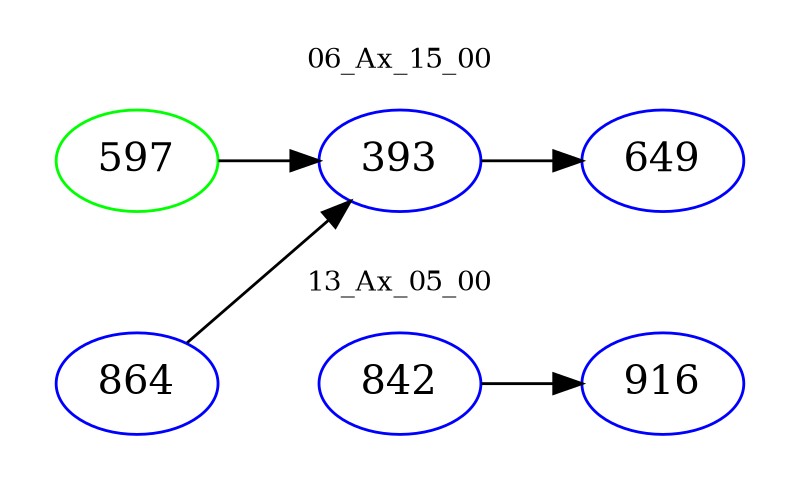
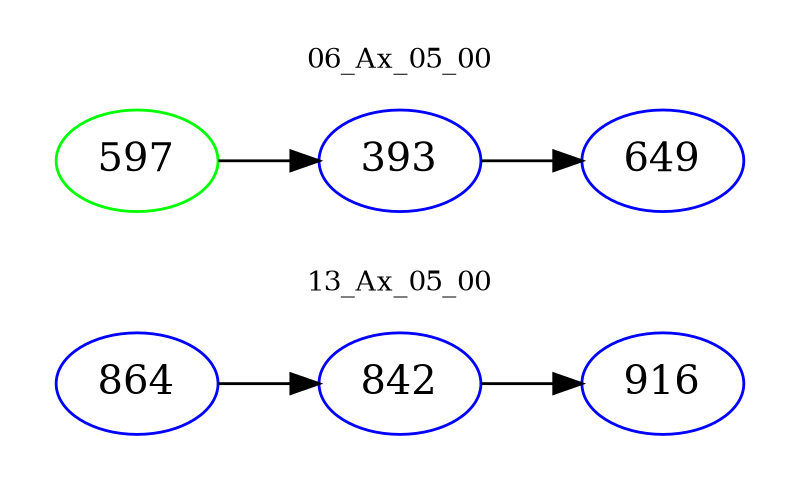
(400, 61) -> (400, 61)
(258, 282) -> (254, 384)
